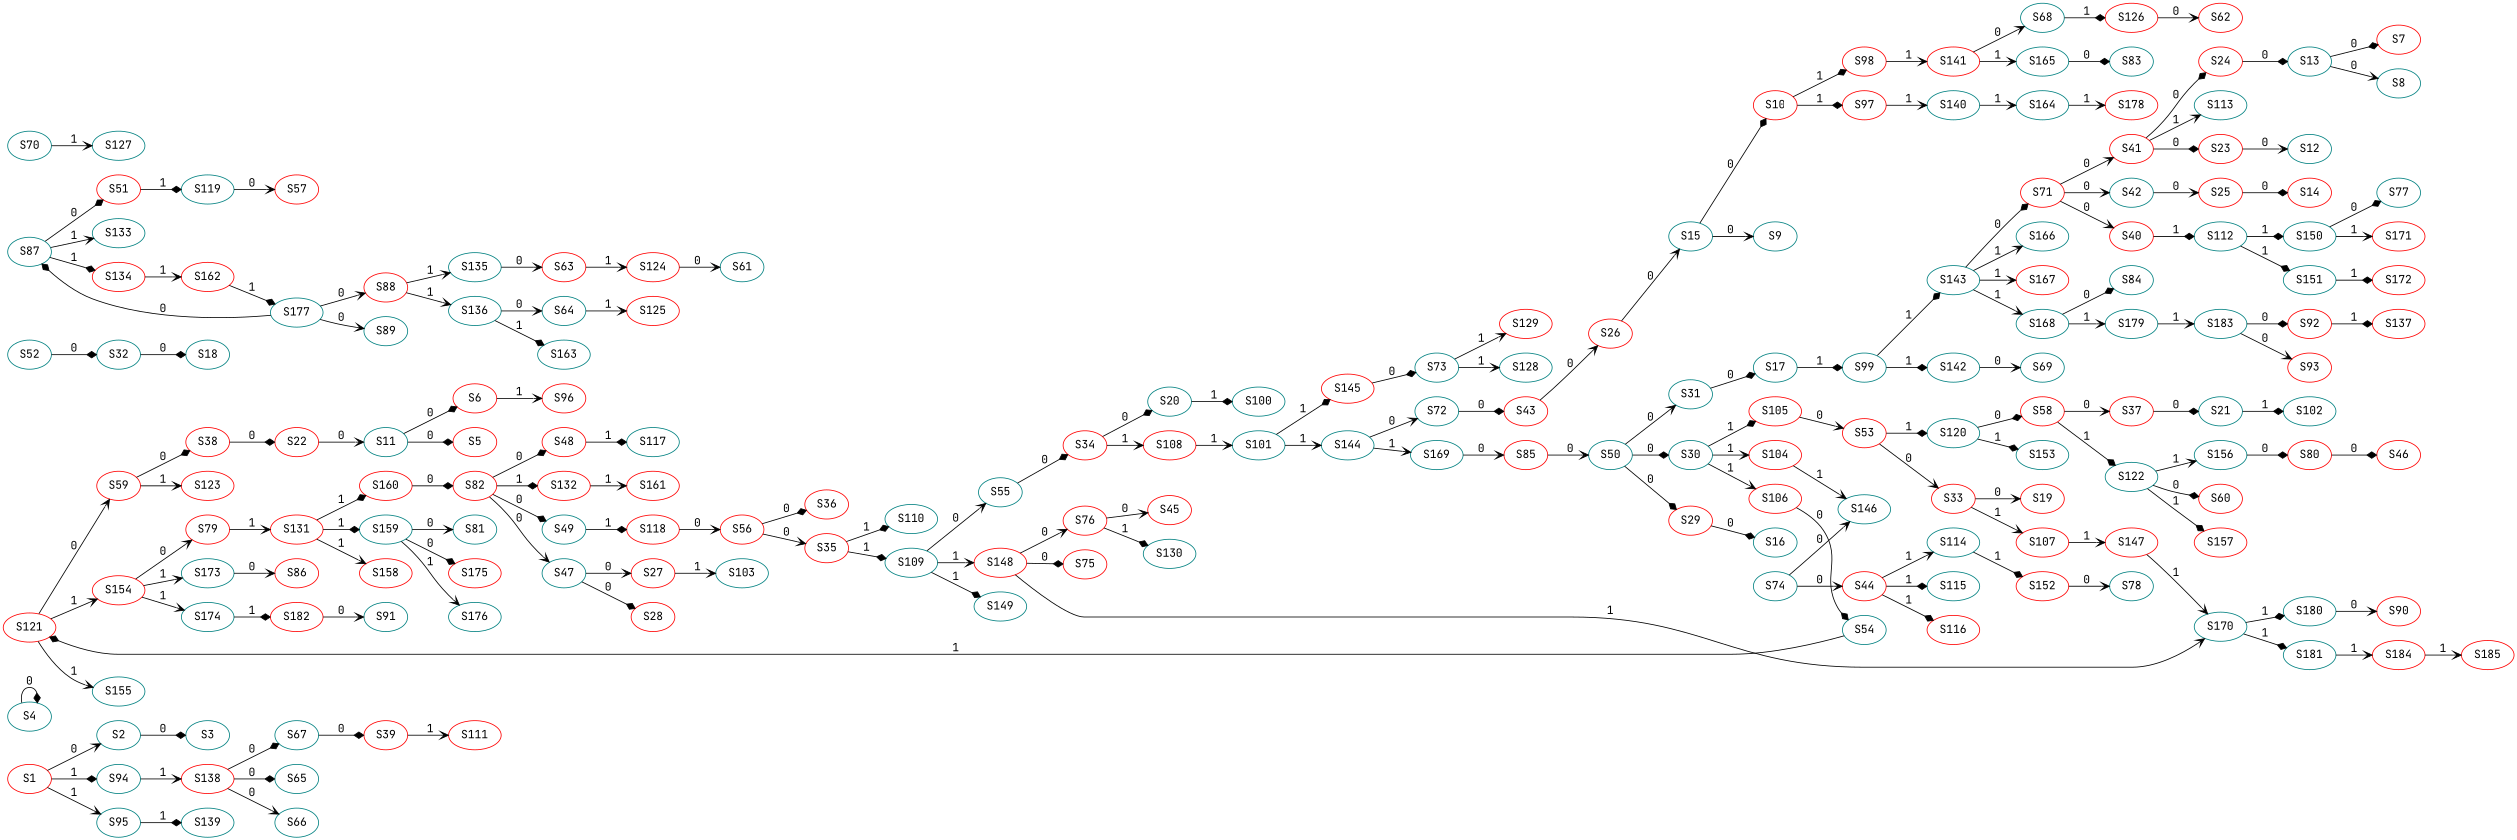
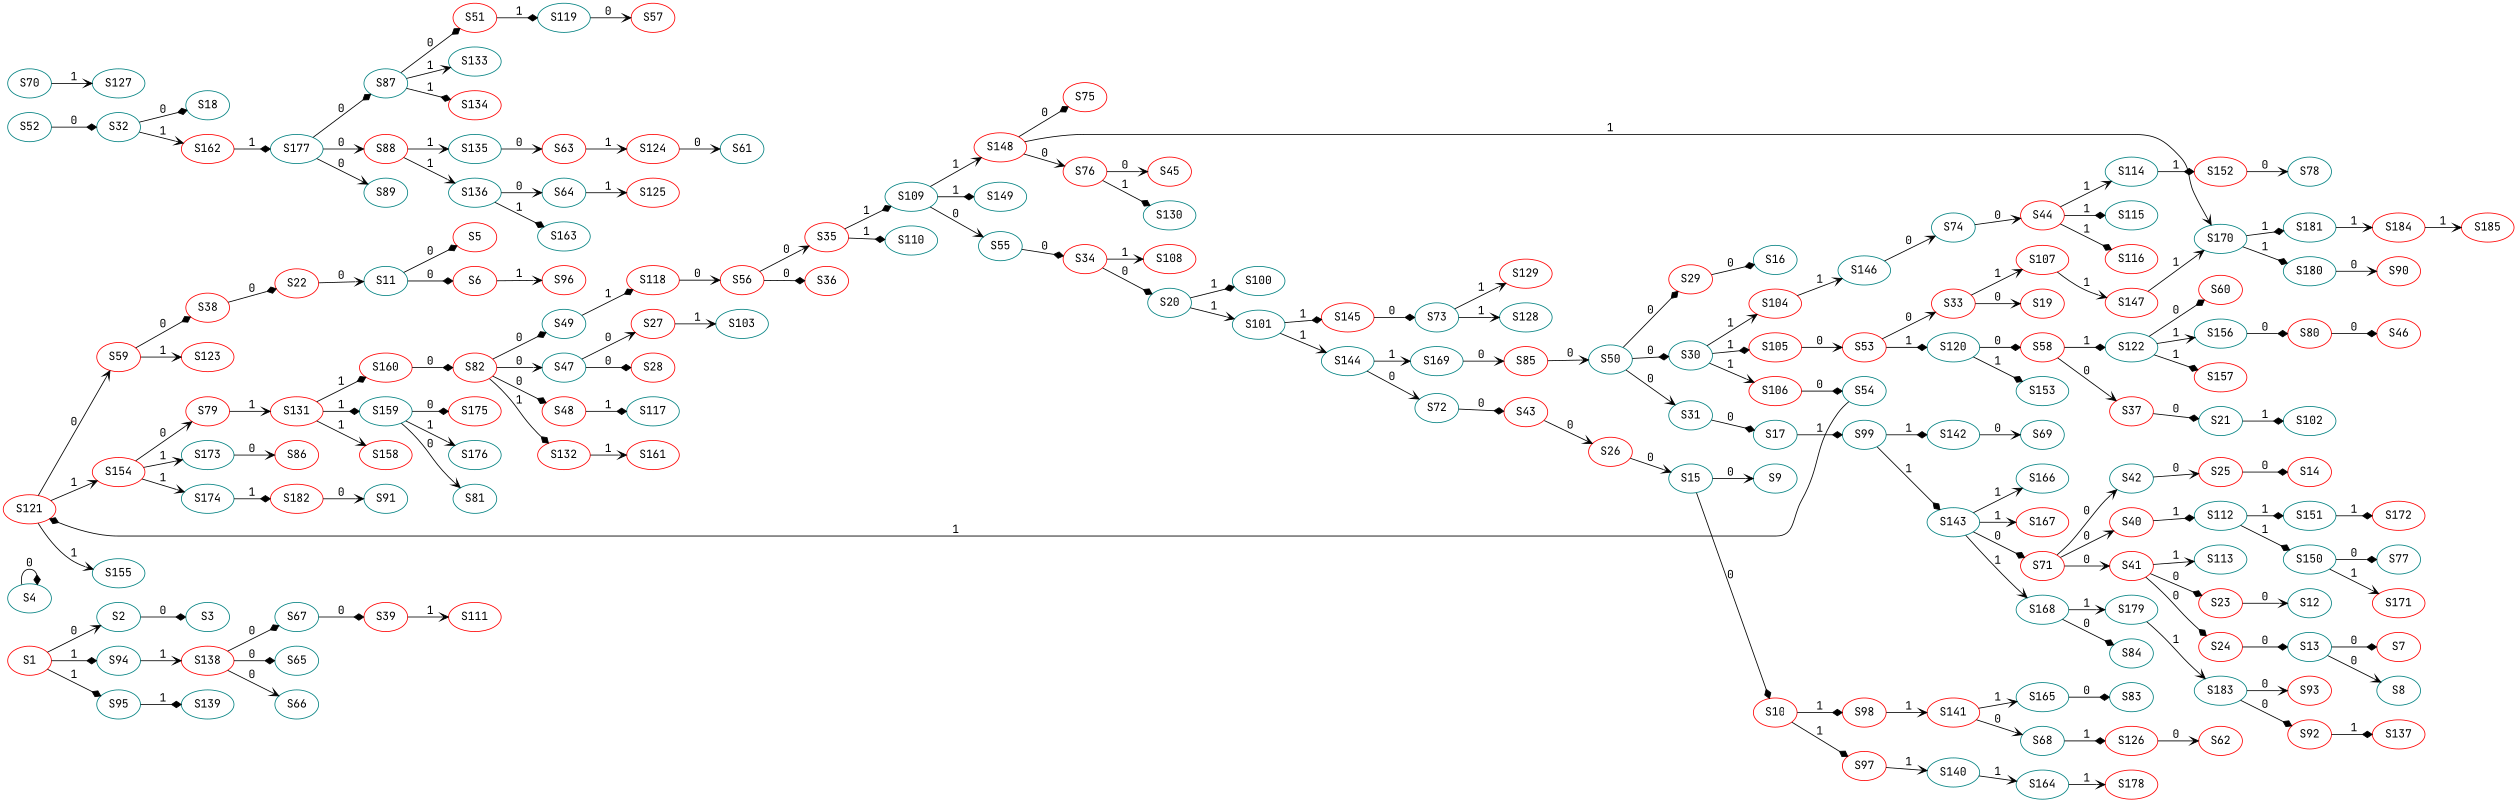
(159, 277) -> (157, 137)
(1210, 445) -> (1208, 312)
(1817, 551) -> (1906, 250)
(70, 799) -> (70, 680)
